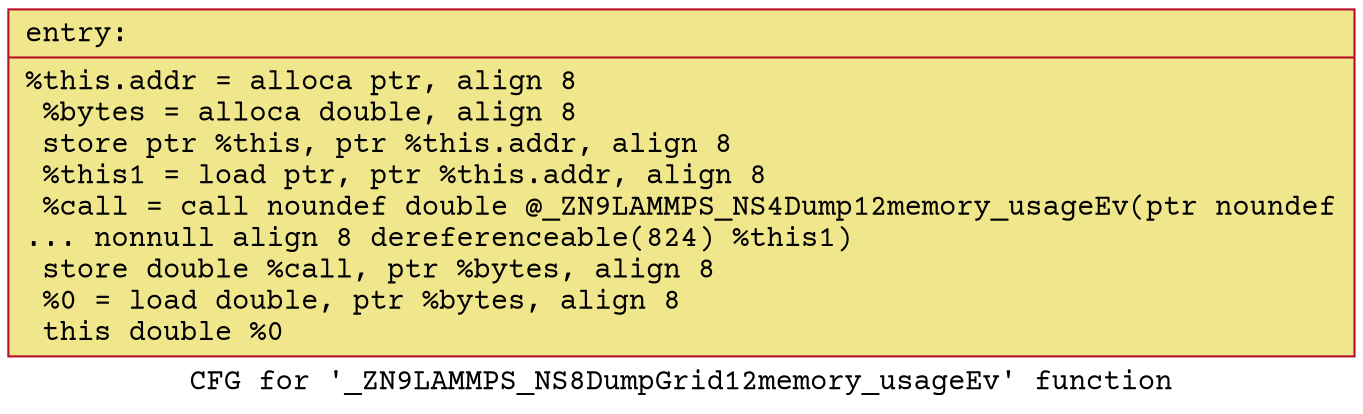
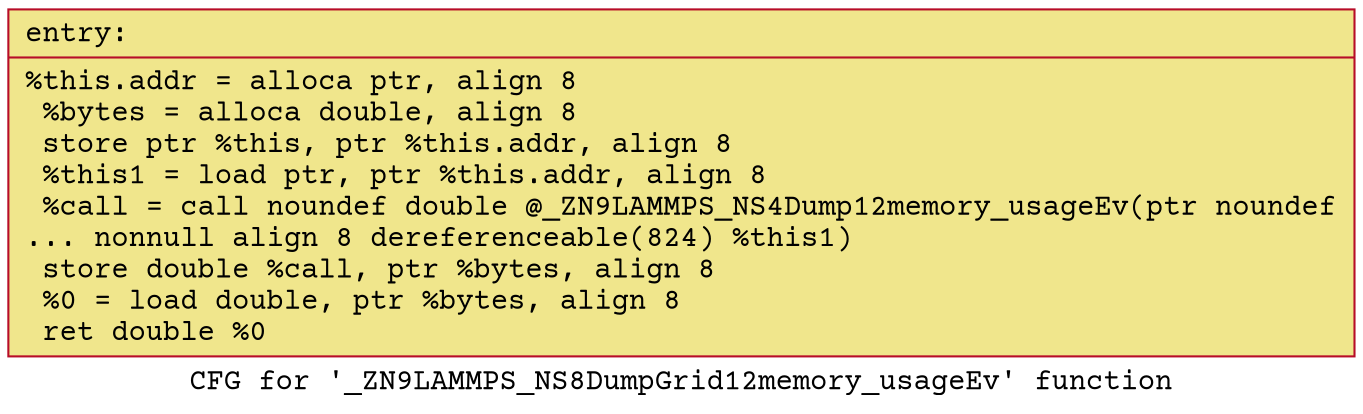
(155, 331) -> (146, 331)
